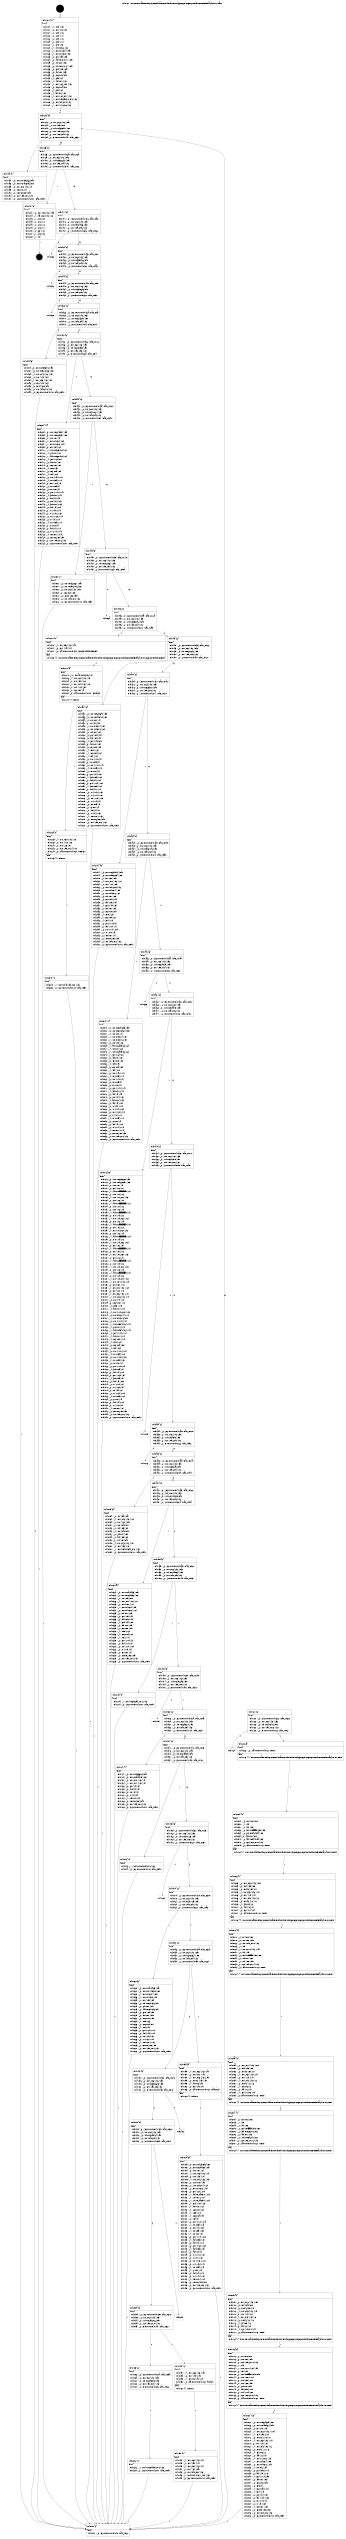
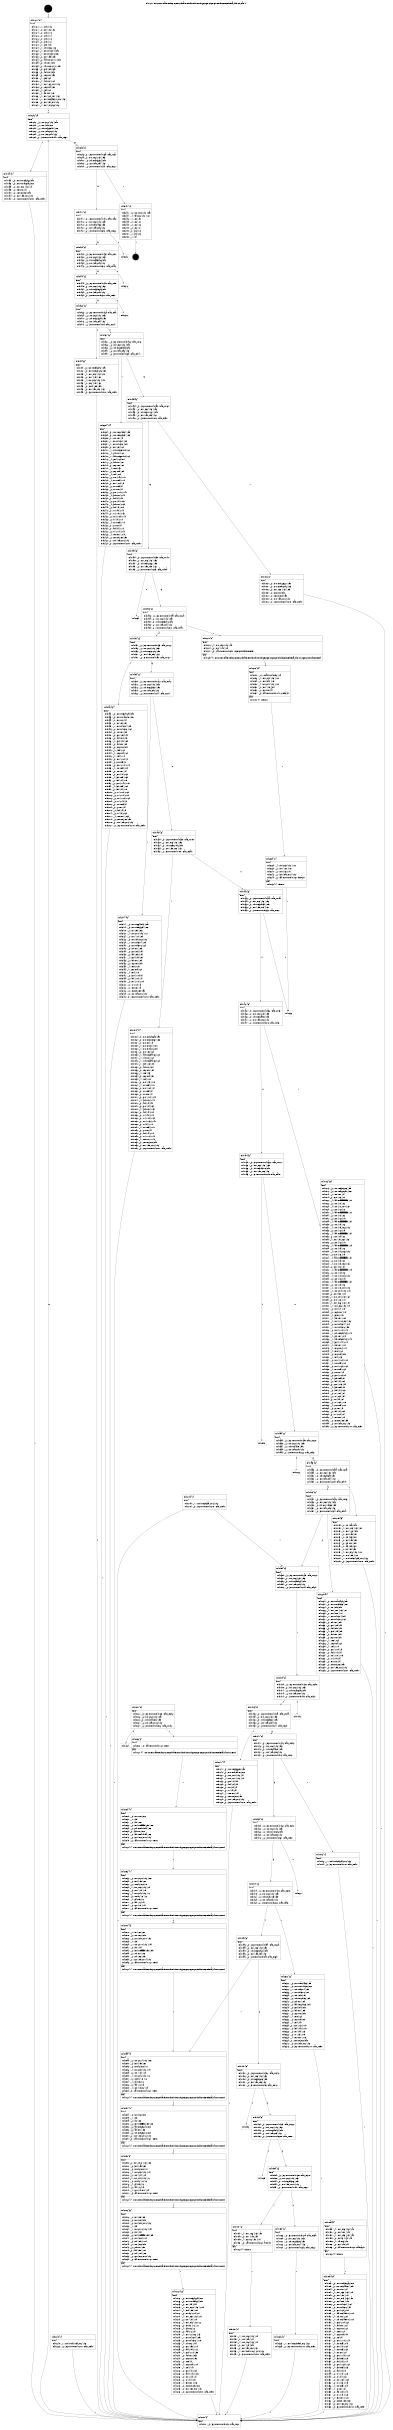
(66, 918) -> (287, 949)
(160, 1638) -> (248, 1538)
(187, 1787) -> (275, 1783)
(195, 2013) -> (220, 2005)
